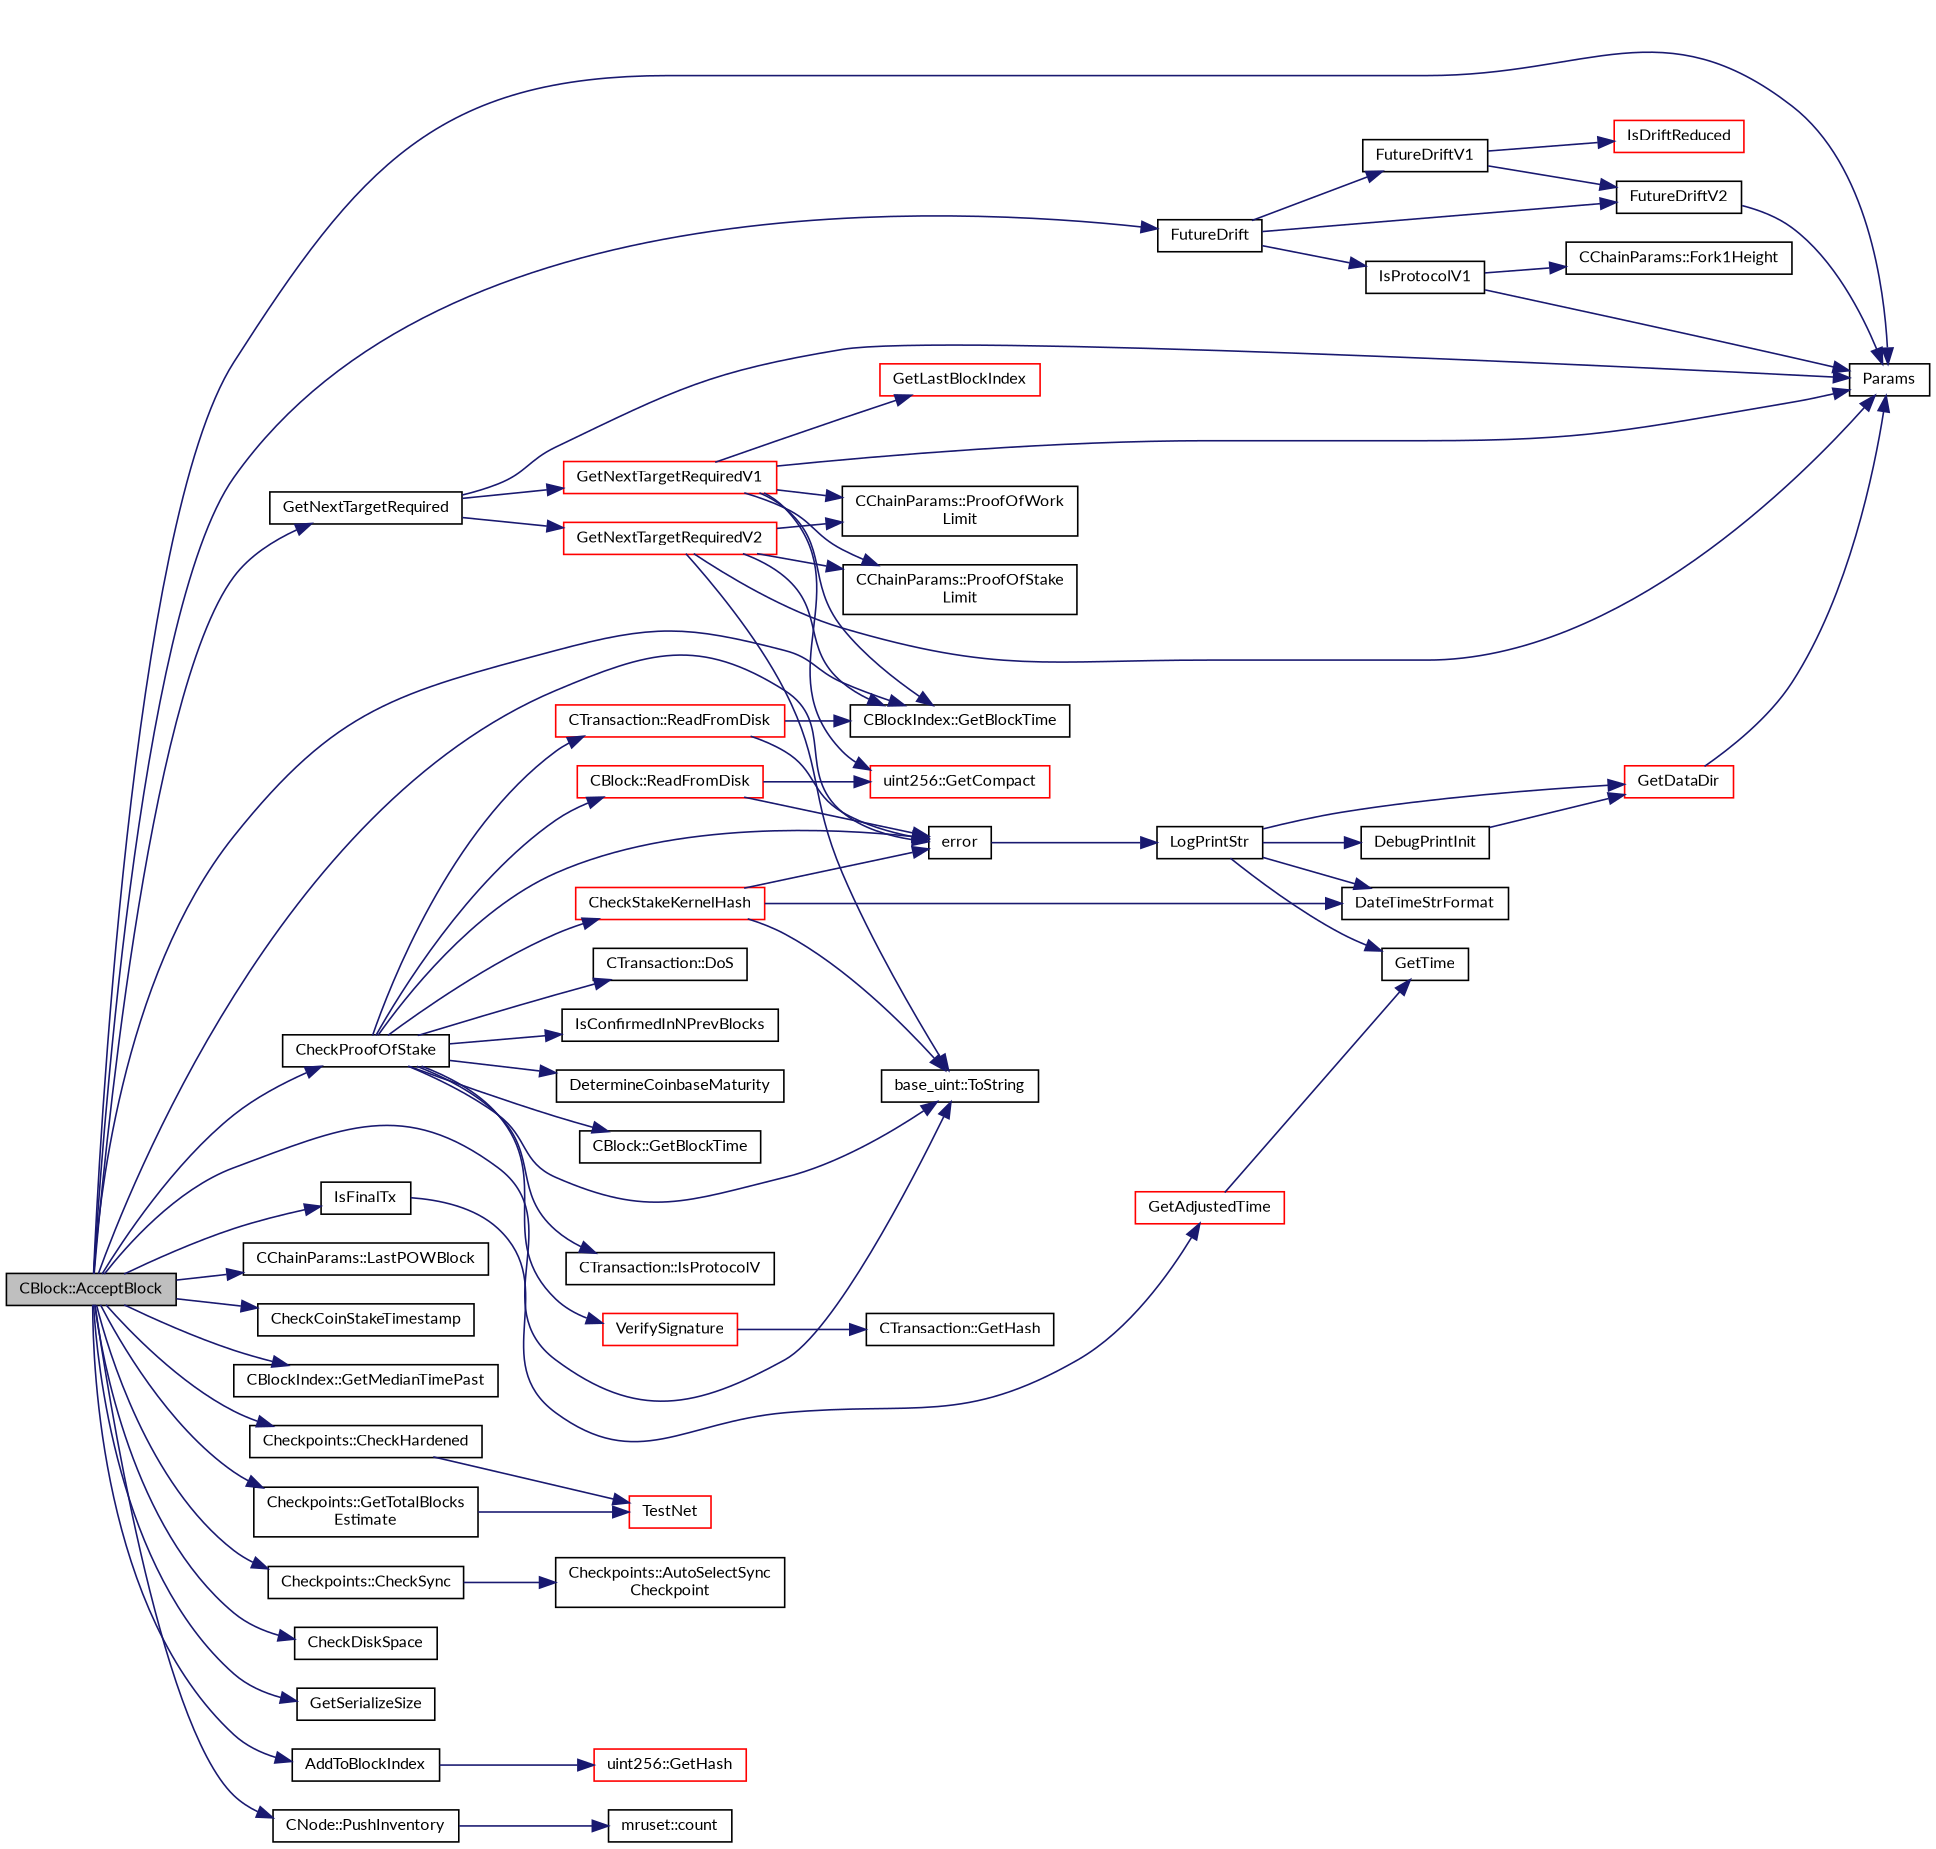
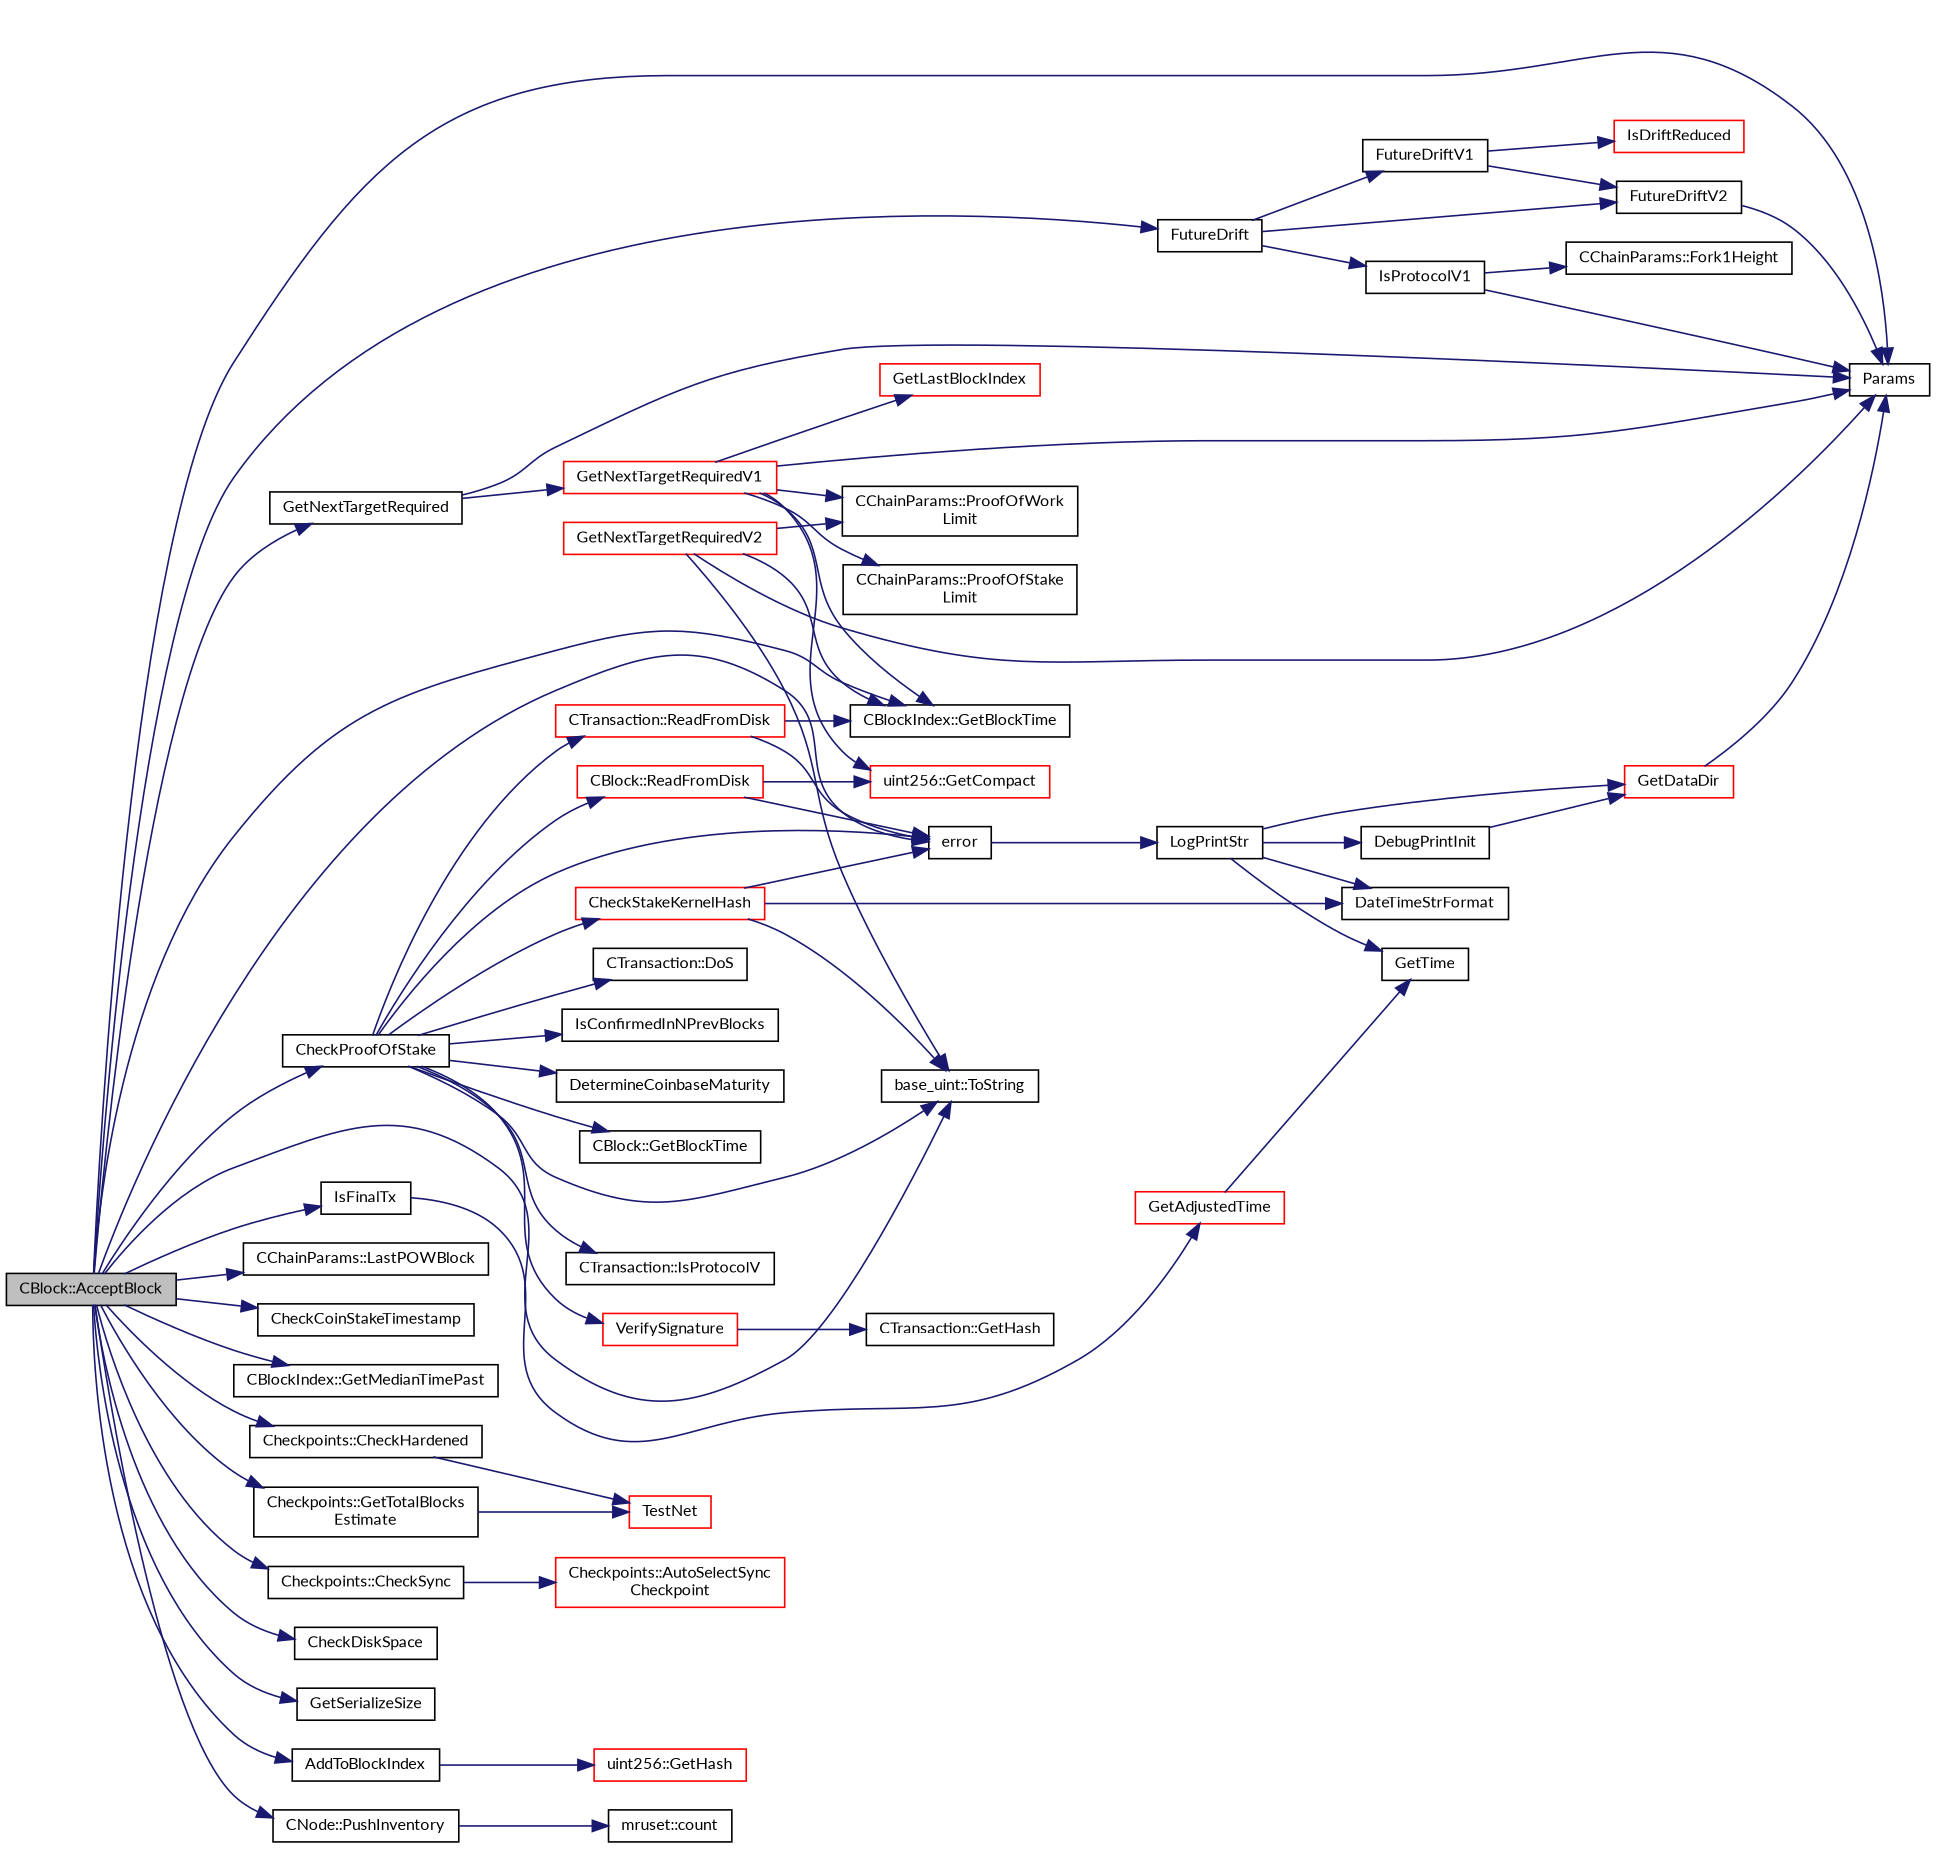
(505, 522) -> none
(792, 560) -> none
(670, 1582) -> (670, 1582)
